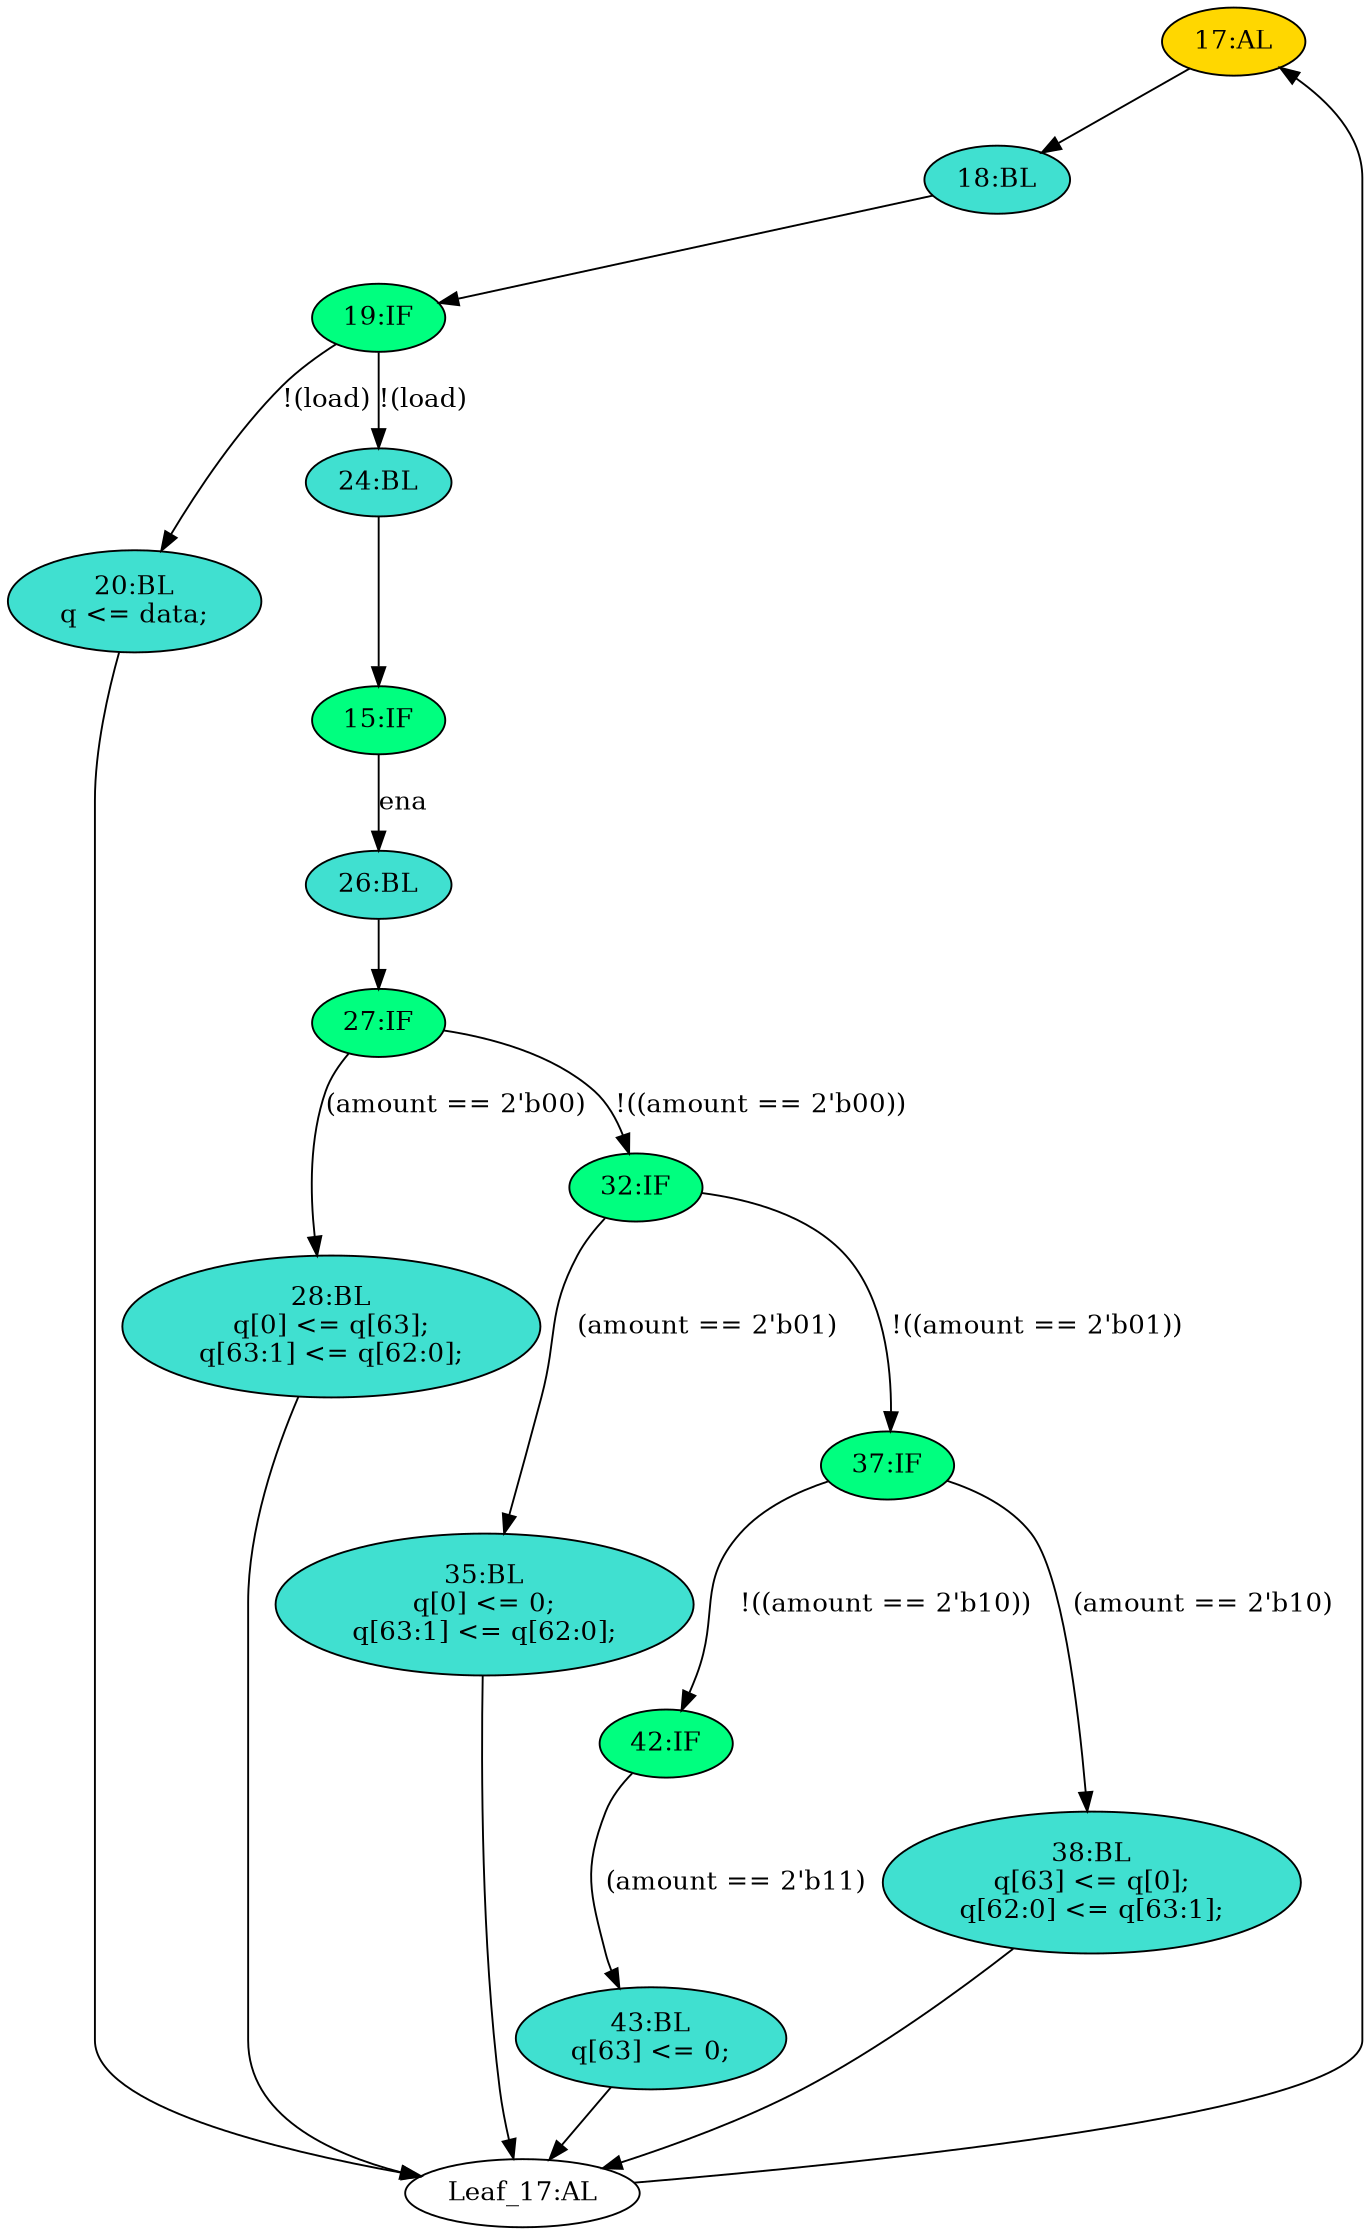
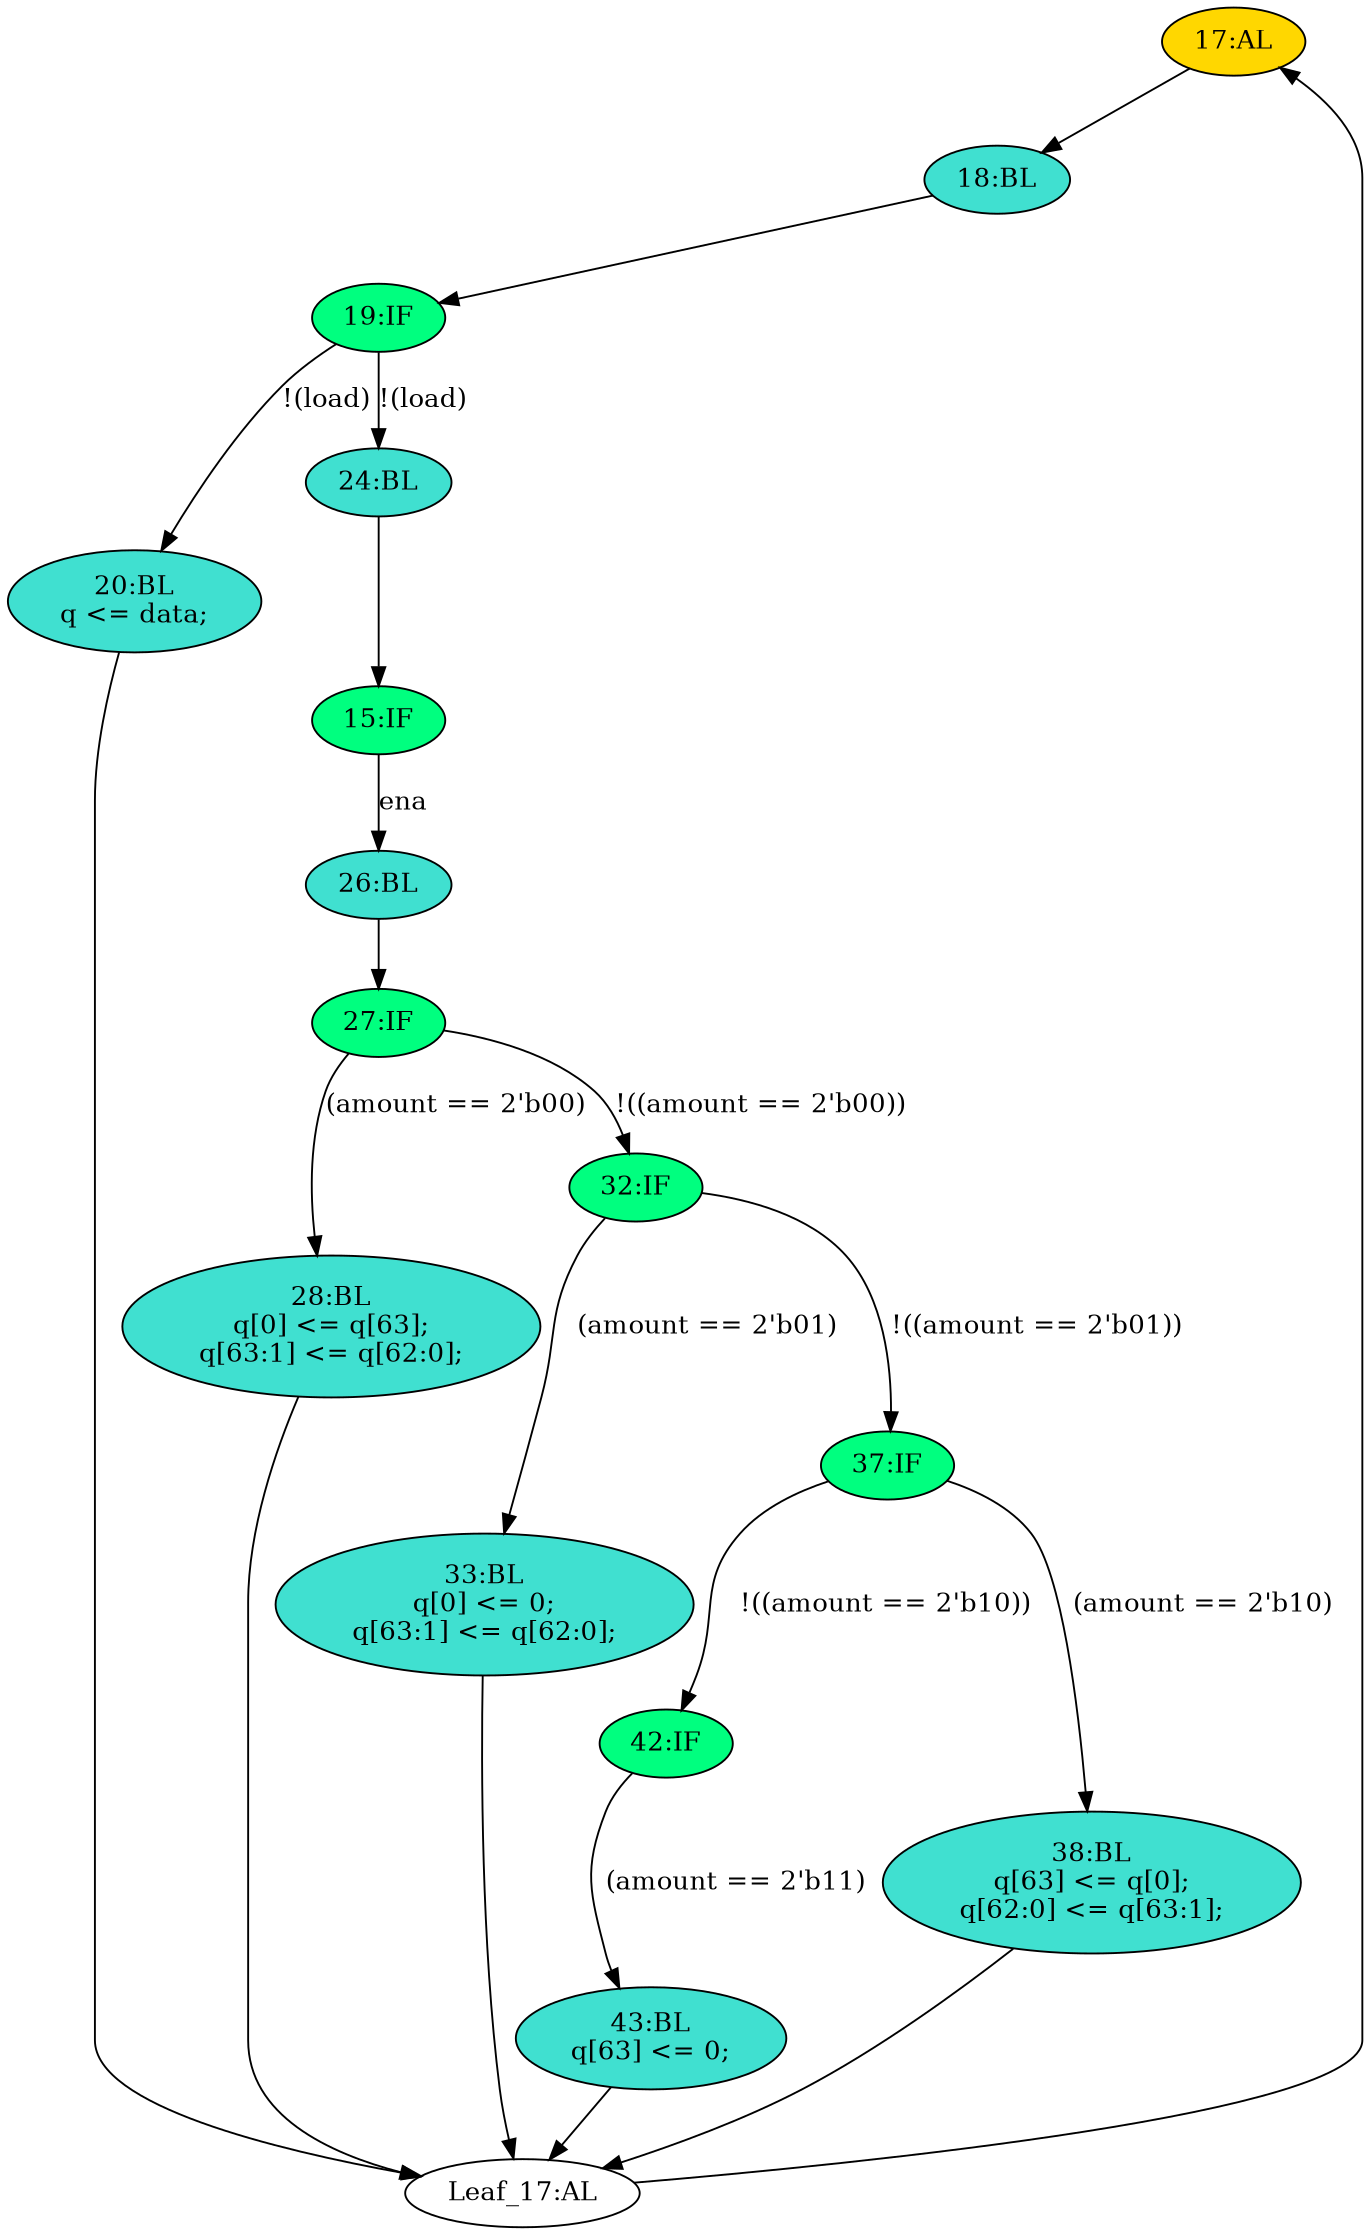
(485, 1605) -> (485, 1605)
